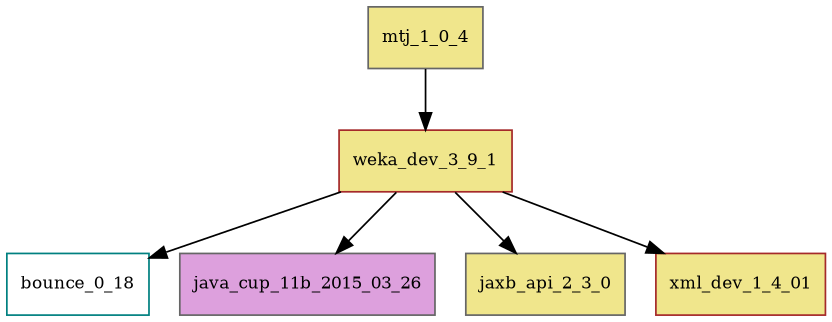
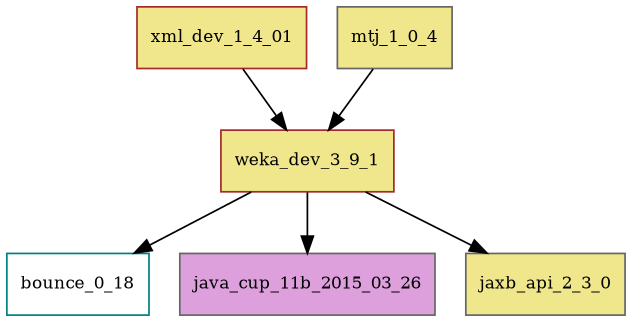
(575, 220) -> (260, 92)
